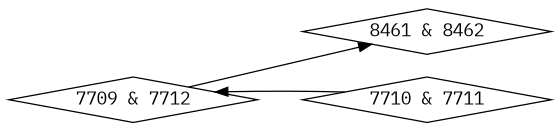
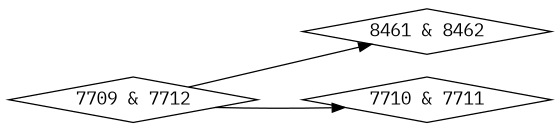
(287, 91) -> (273, 108)
